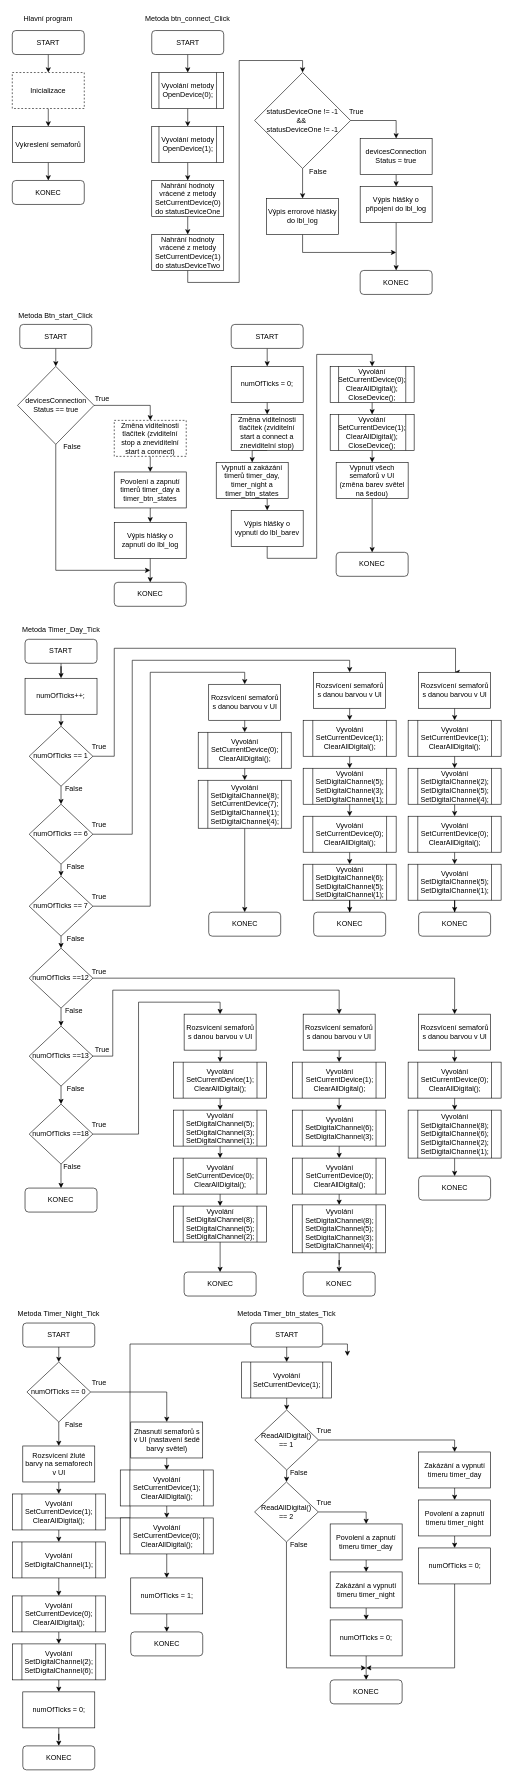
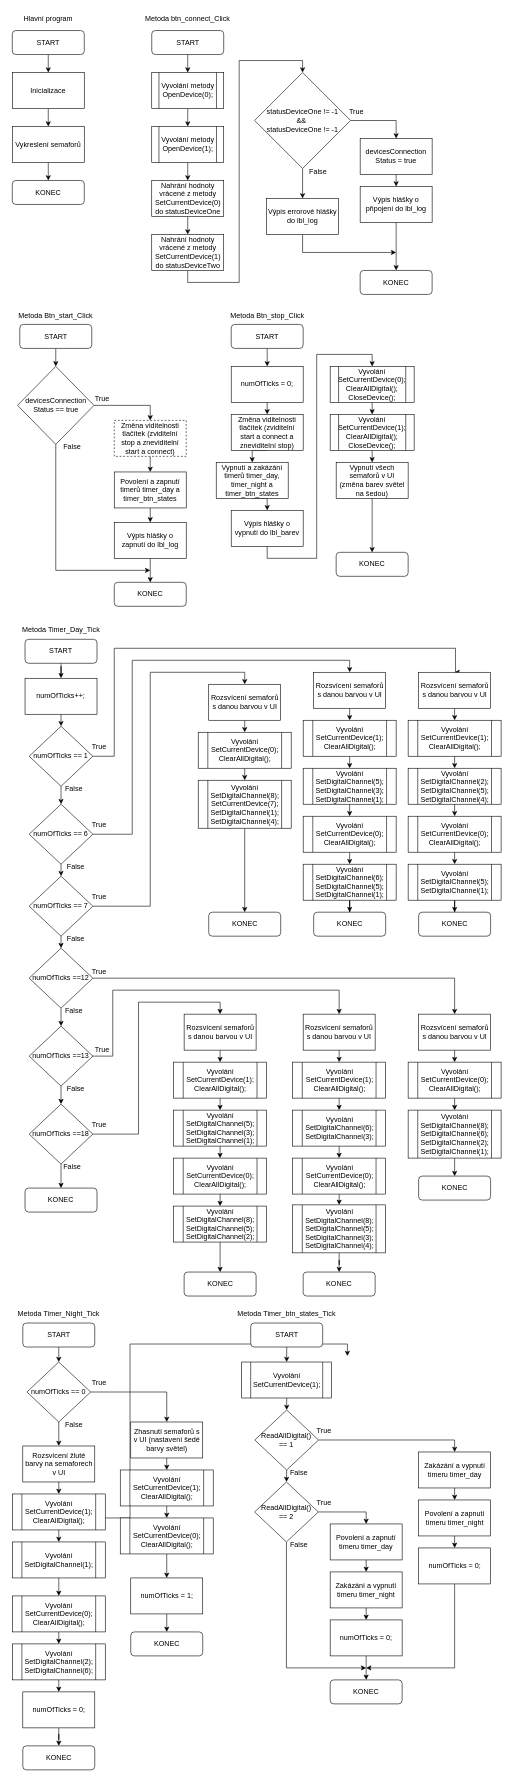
(48, 90) -> (48, 90)
none -> (267, 315)
